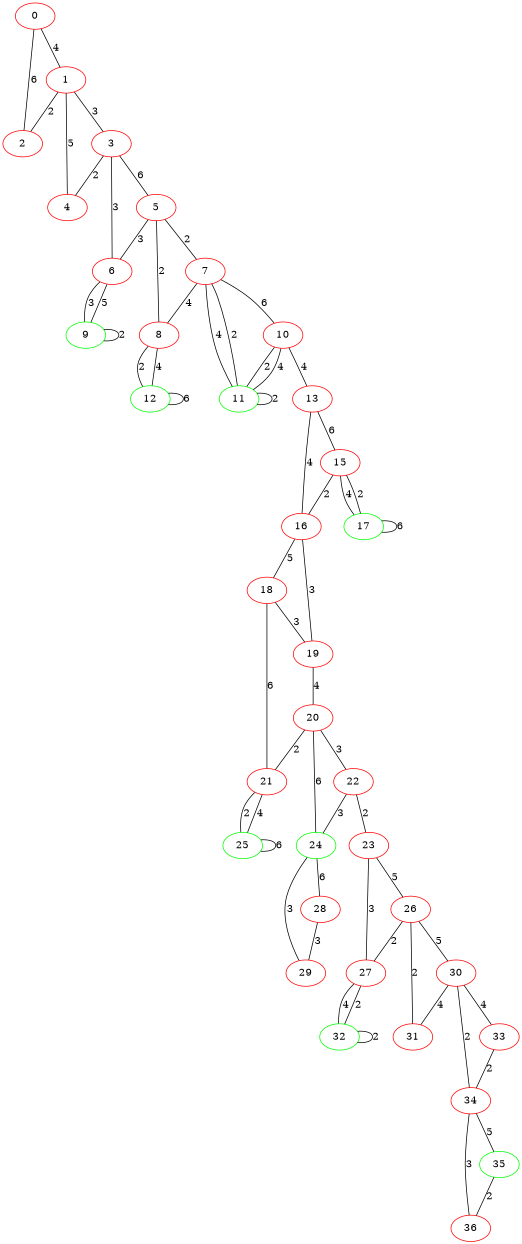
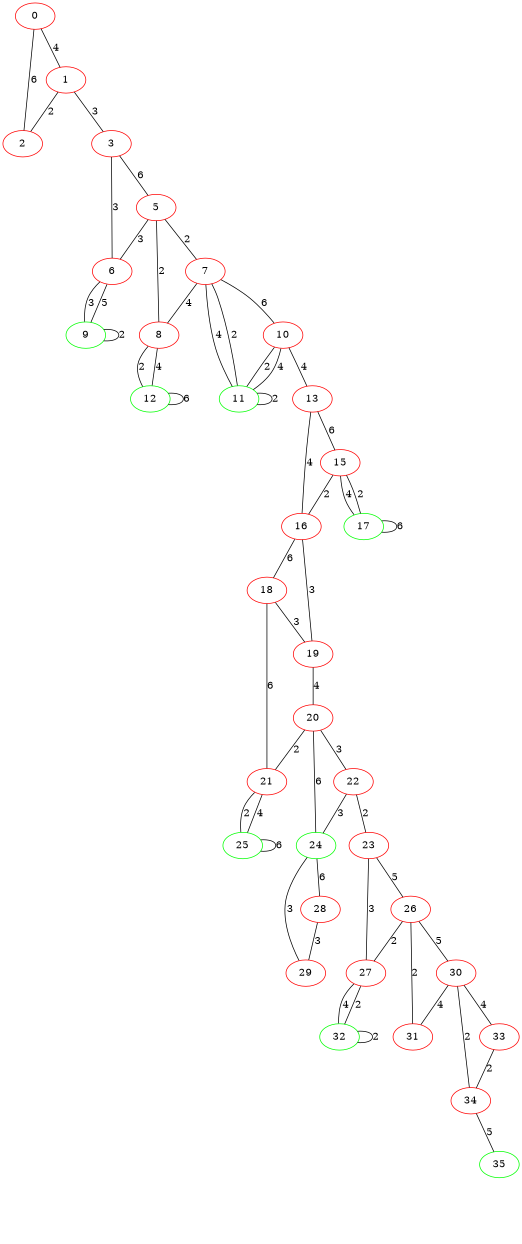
(67, 208) -> none
(290, 558) -> (290, 558)
(471, 1228) -> none
